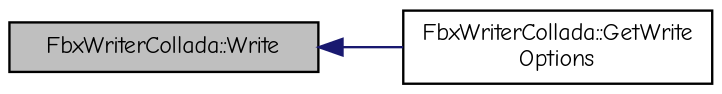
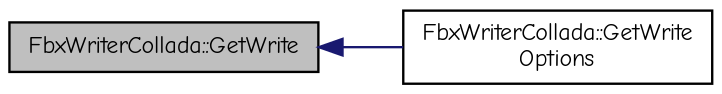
(164, 47) -> (164, 47)
